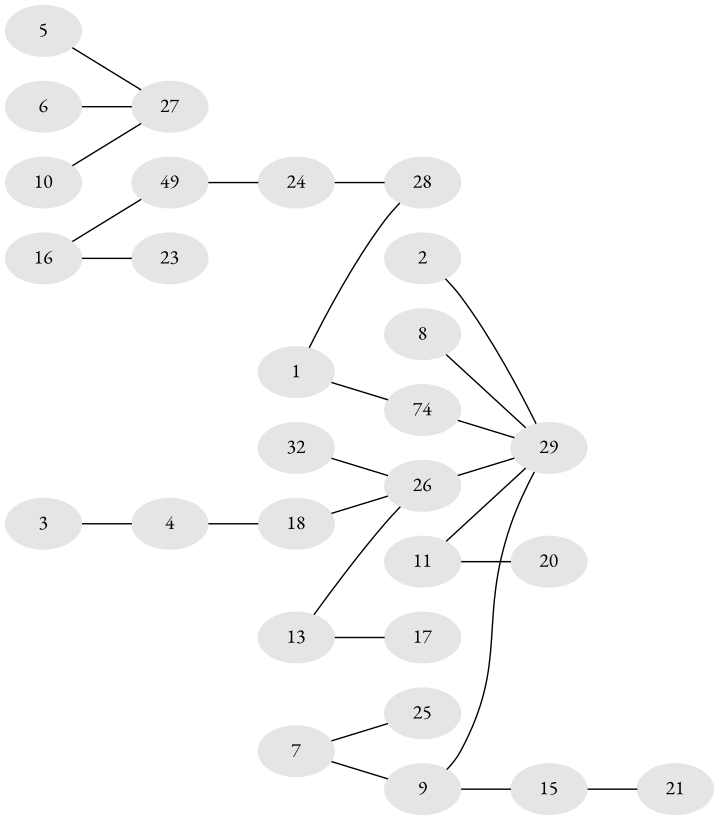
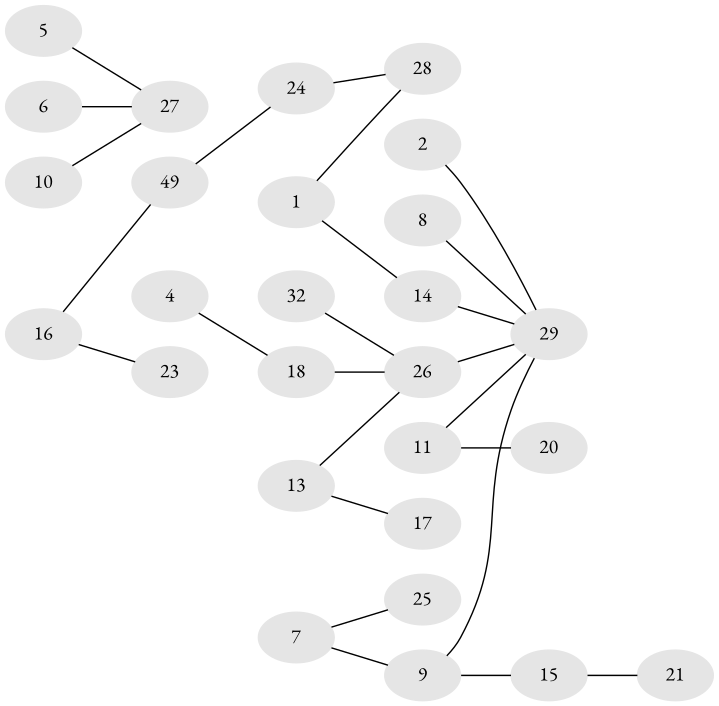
(423, 410) -> (423, 296)
(44, 524) -> none
